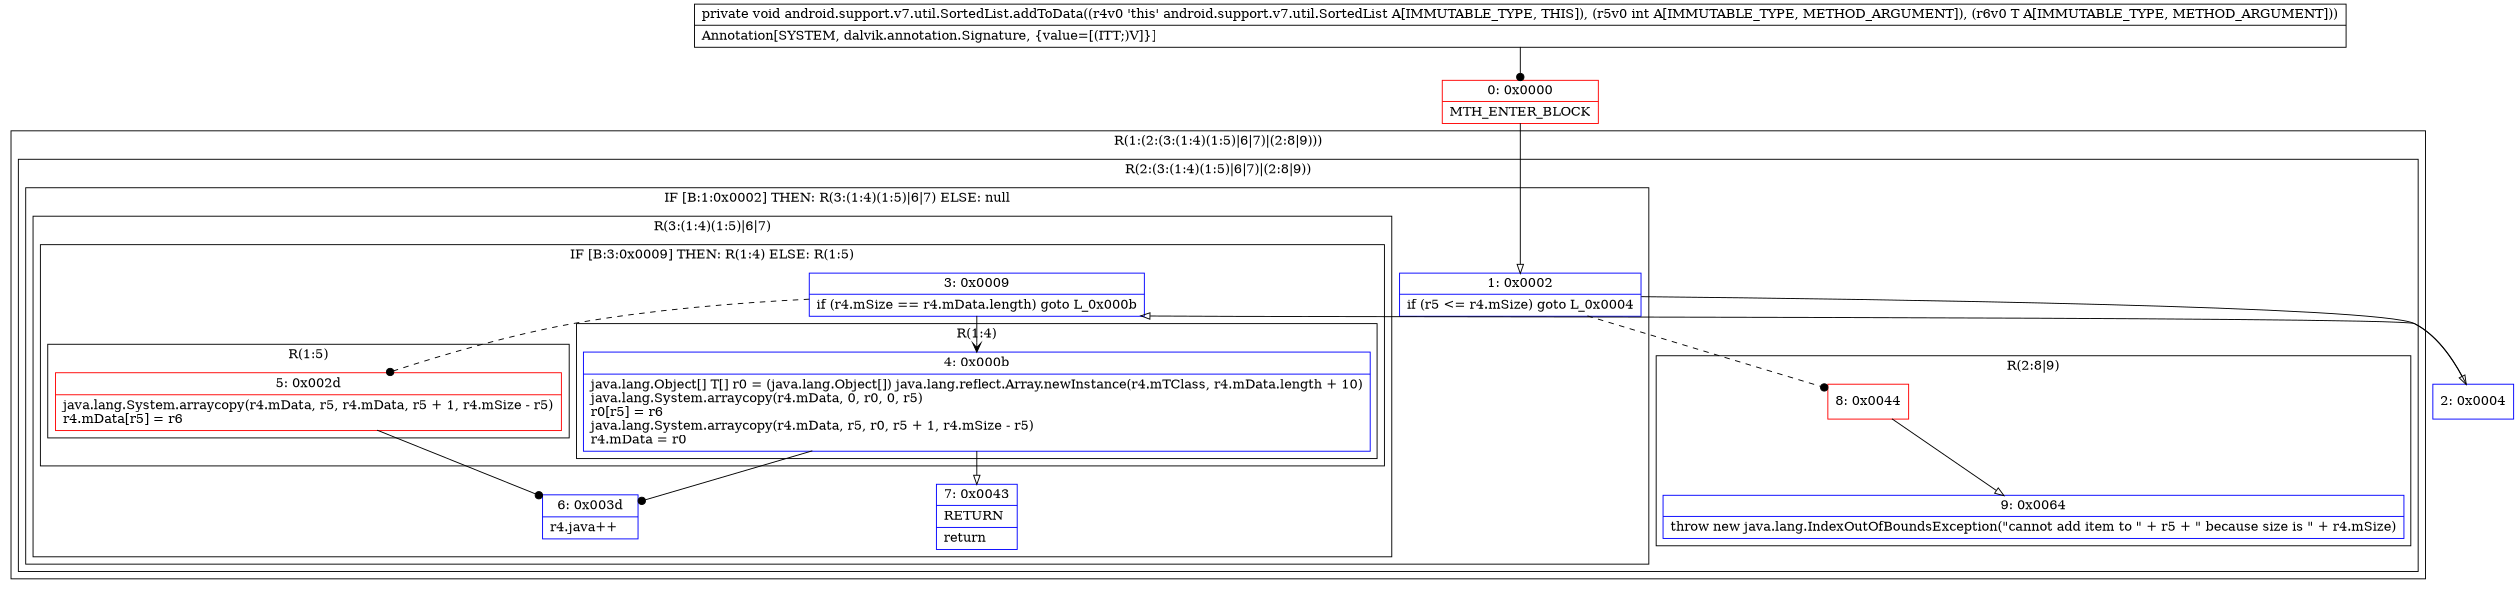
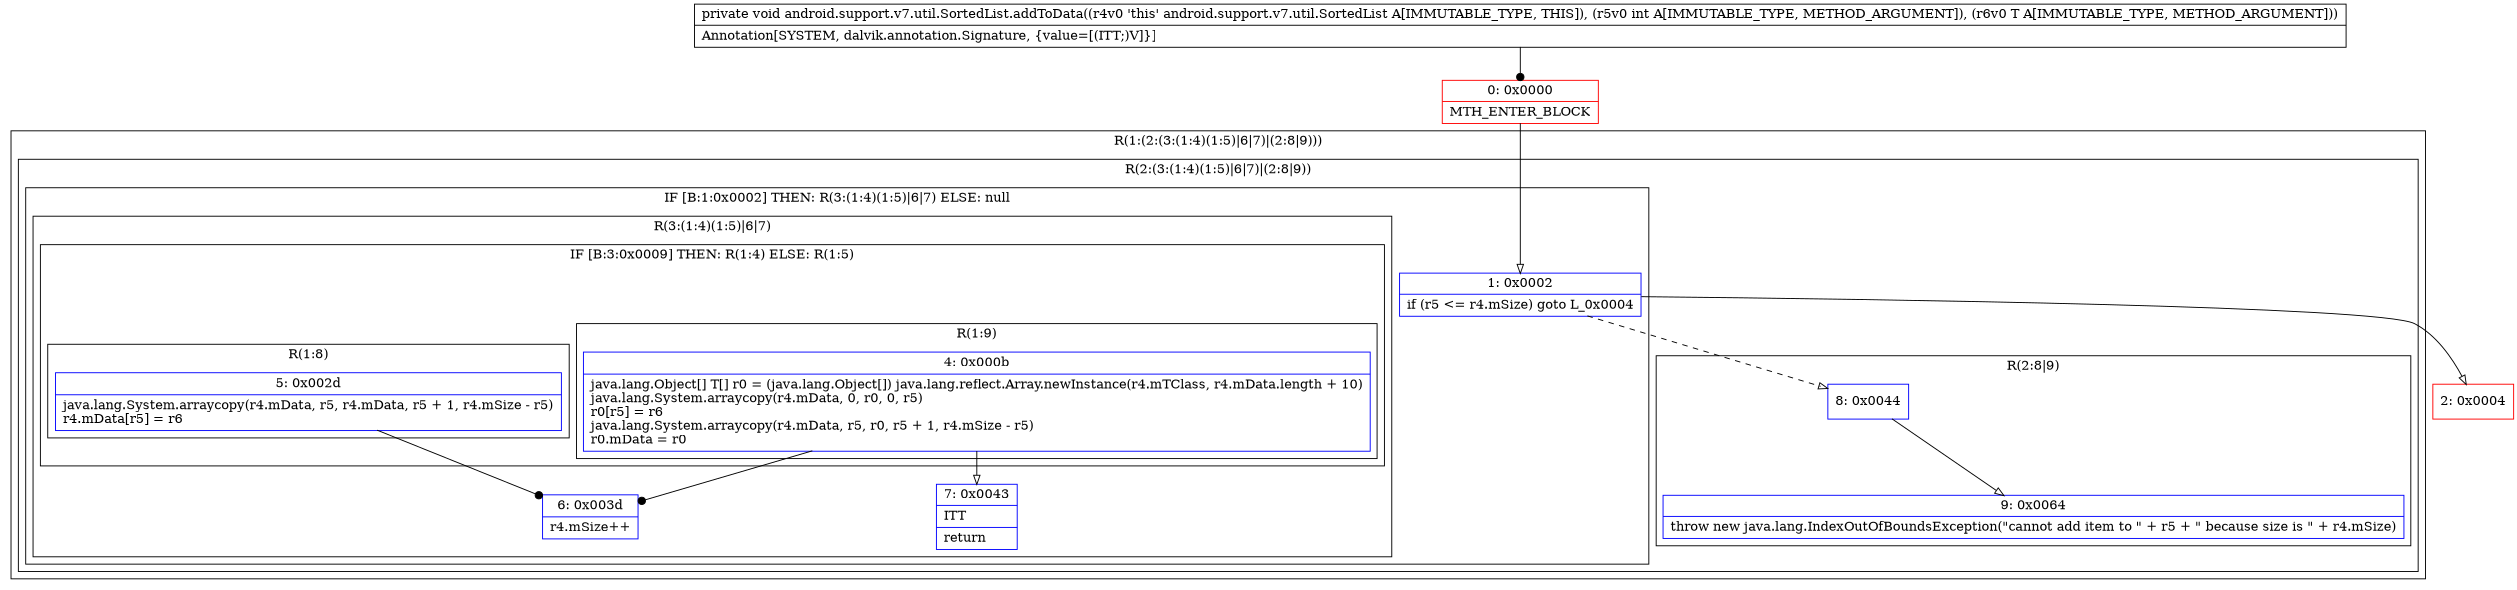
(977, 295) -> none
(977, 334) -> (977, 334)
(1698, 349) -> (1698, 349)
(308, 355) -> (308, 355)
(308, 402) -> (308, 402)
(1868, 402) -> (1868, 402)
(2473, 402) -> (2473, 402)
(639, 440) -> (639, 440)
(974, 516) -> (955, 516)
(584, 527) -> (590, 527)
